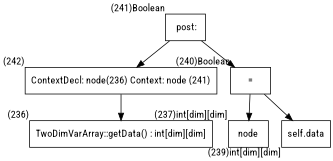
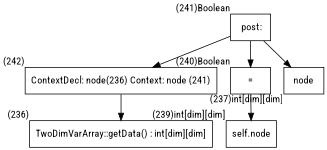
(250, 104) -> (275, 51)
(306, 134) -> (251, 134)
